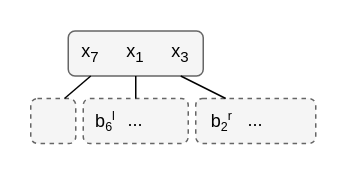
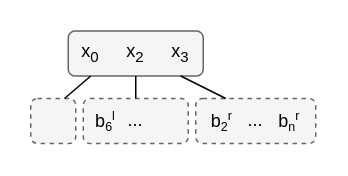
(91, 53) -> (91, 53)
(136, 53) -> (136, 53)
none -> (290, 121)
